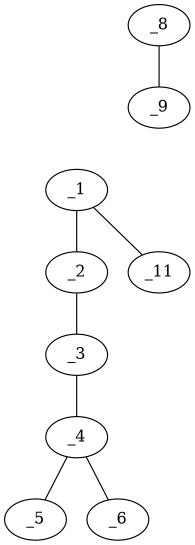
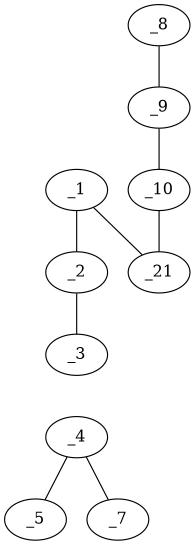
none -> (159, 190)
(159, 272) -> (159, 272)
(77, 396) -> none
(118, 520) -> (118, 520)
